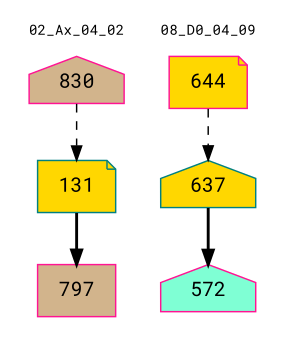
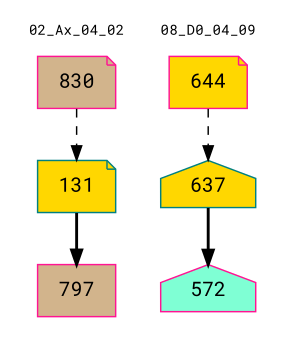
(77, 82) -> (77, 82)
